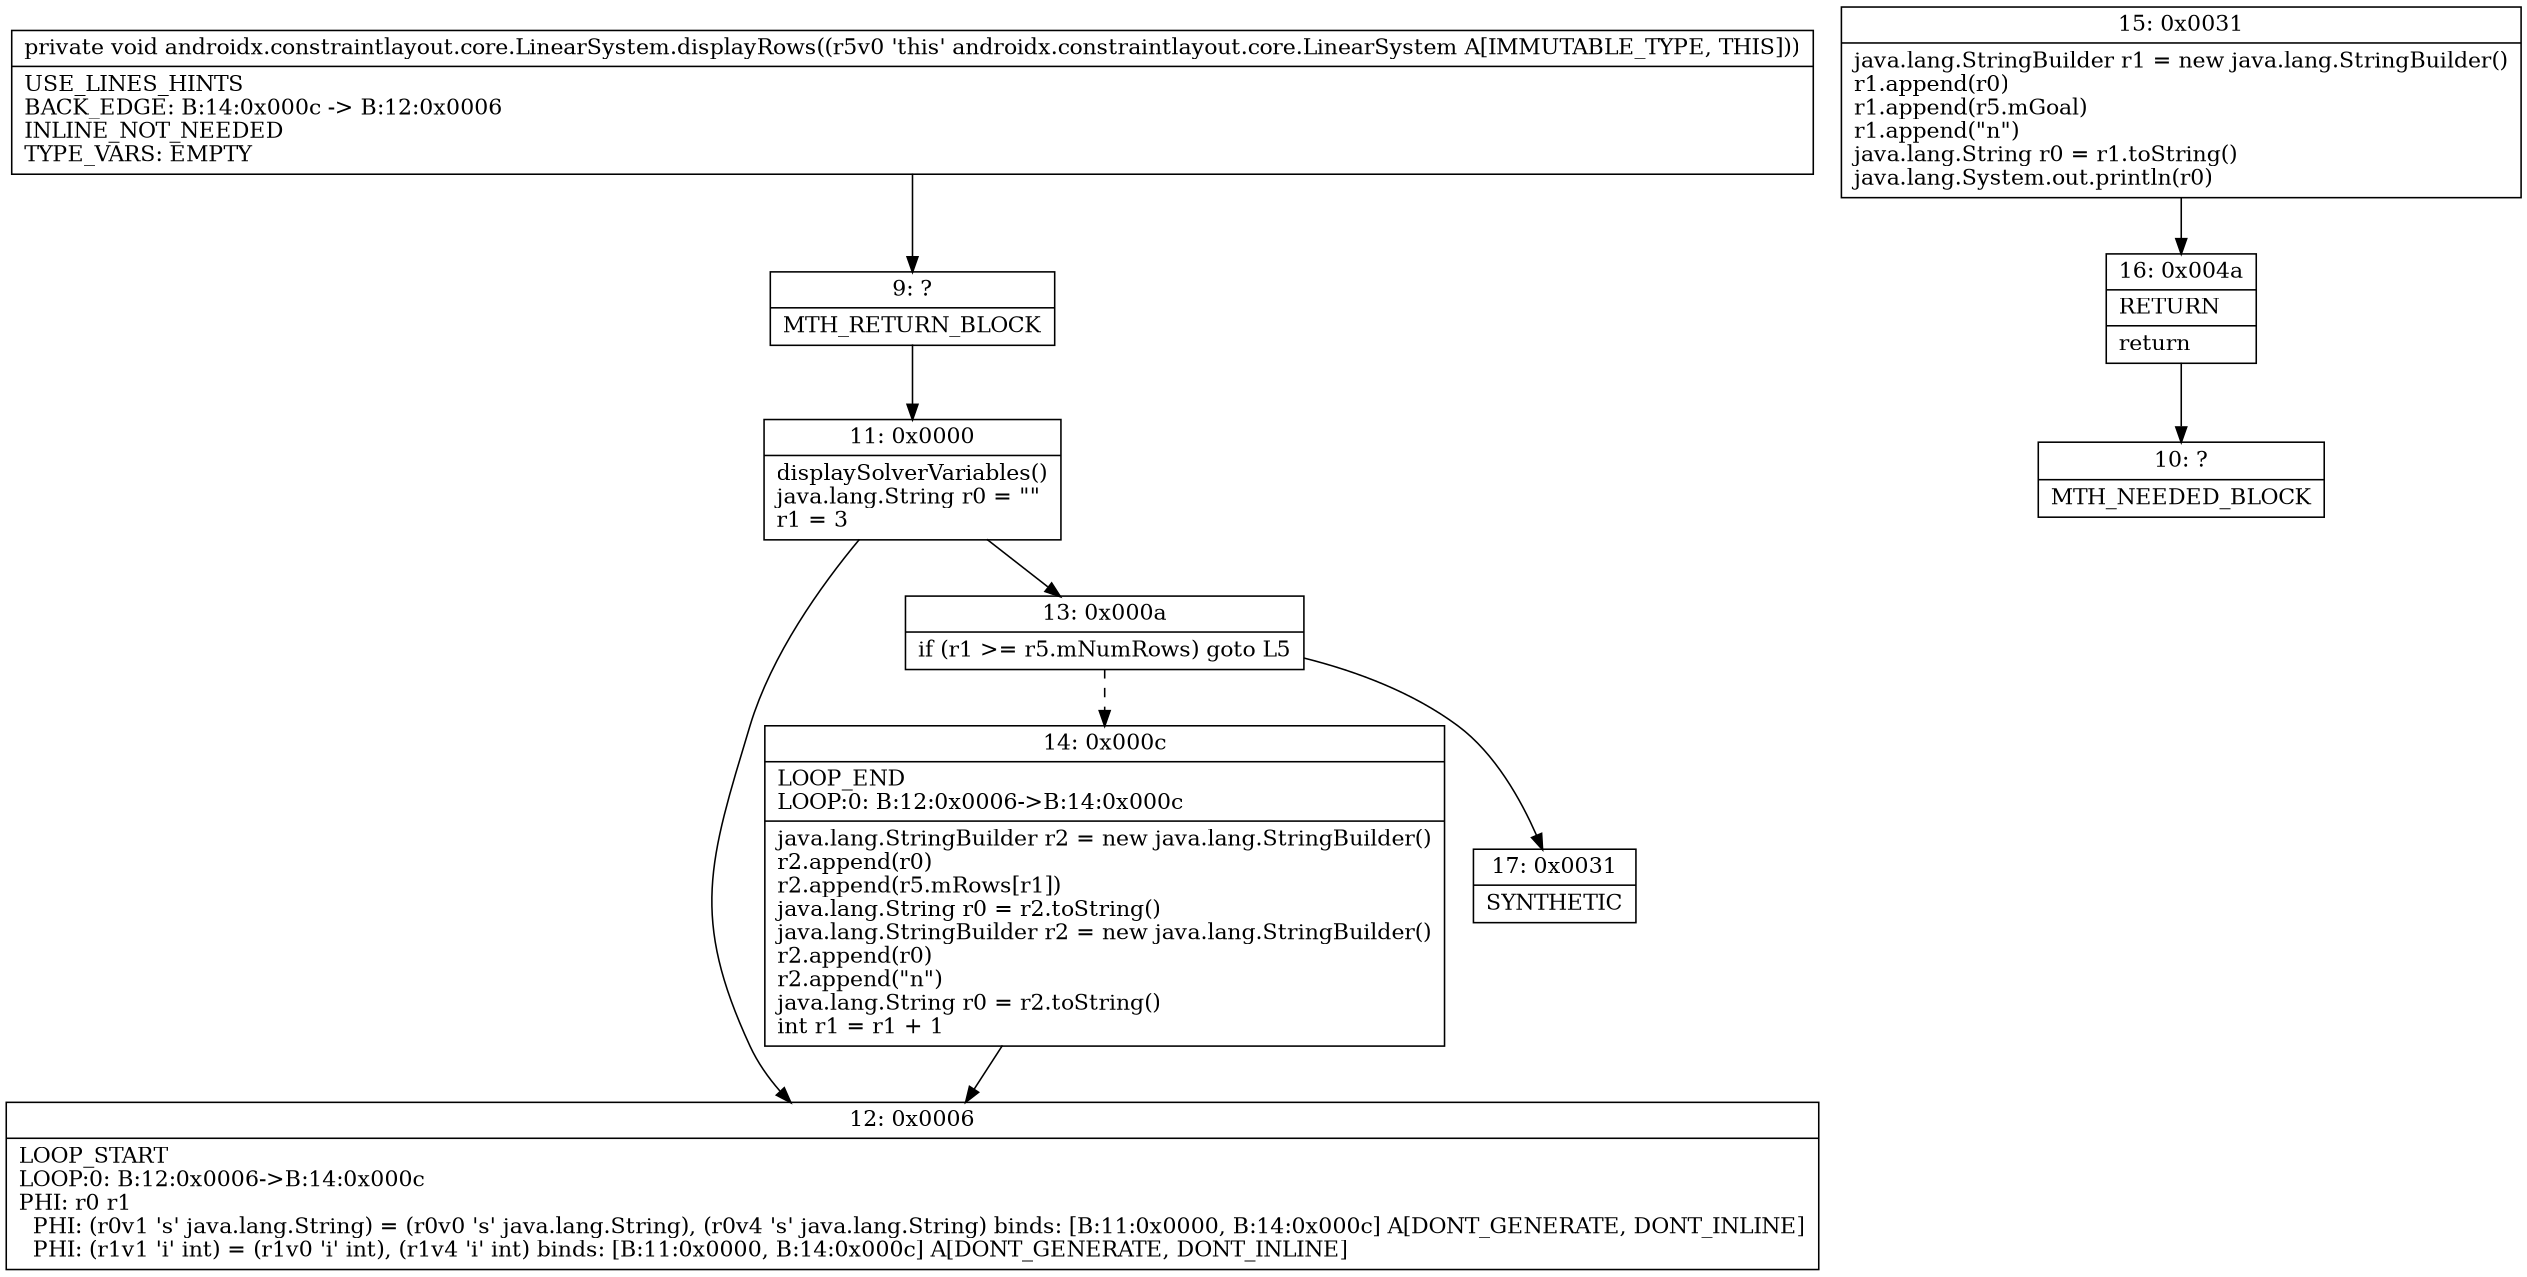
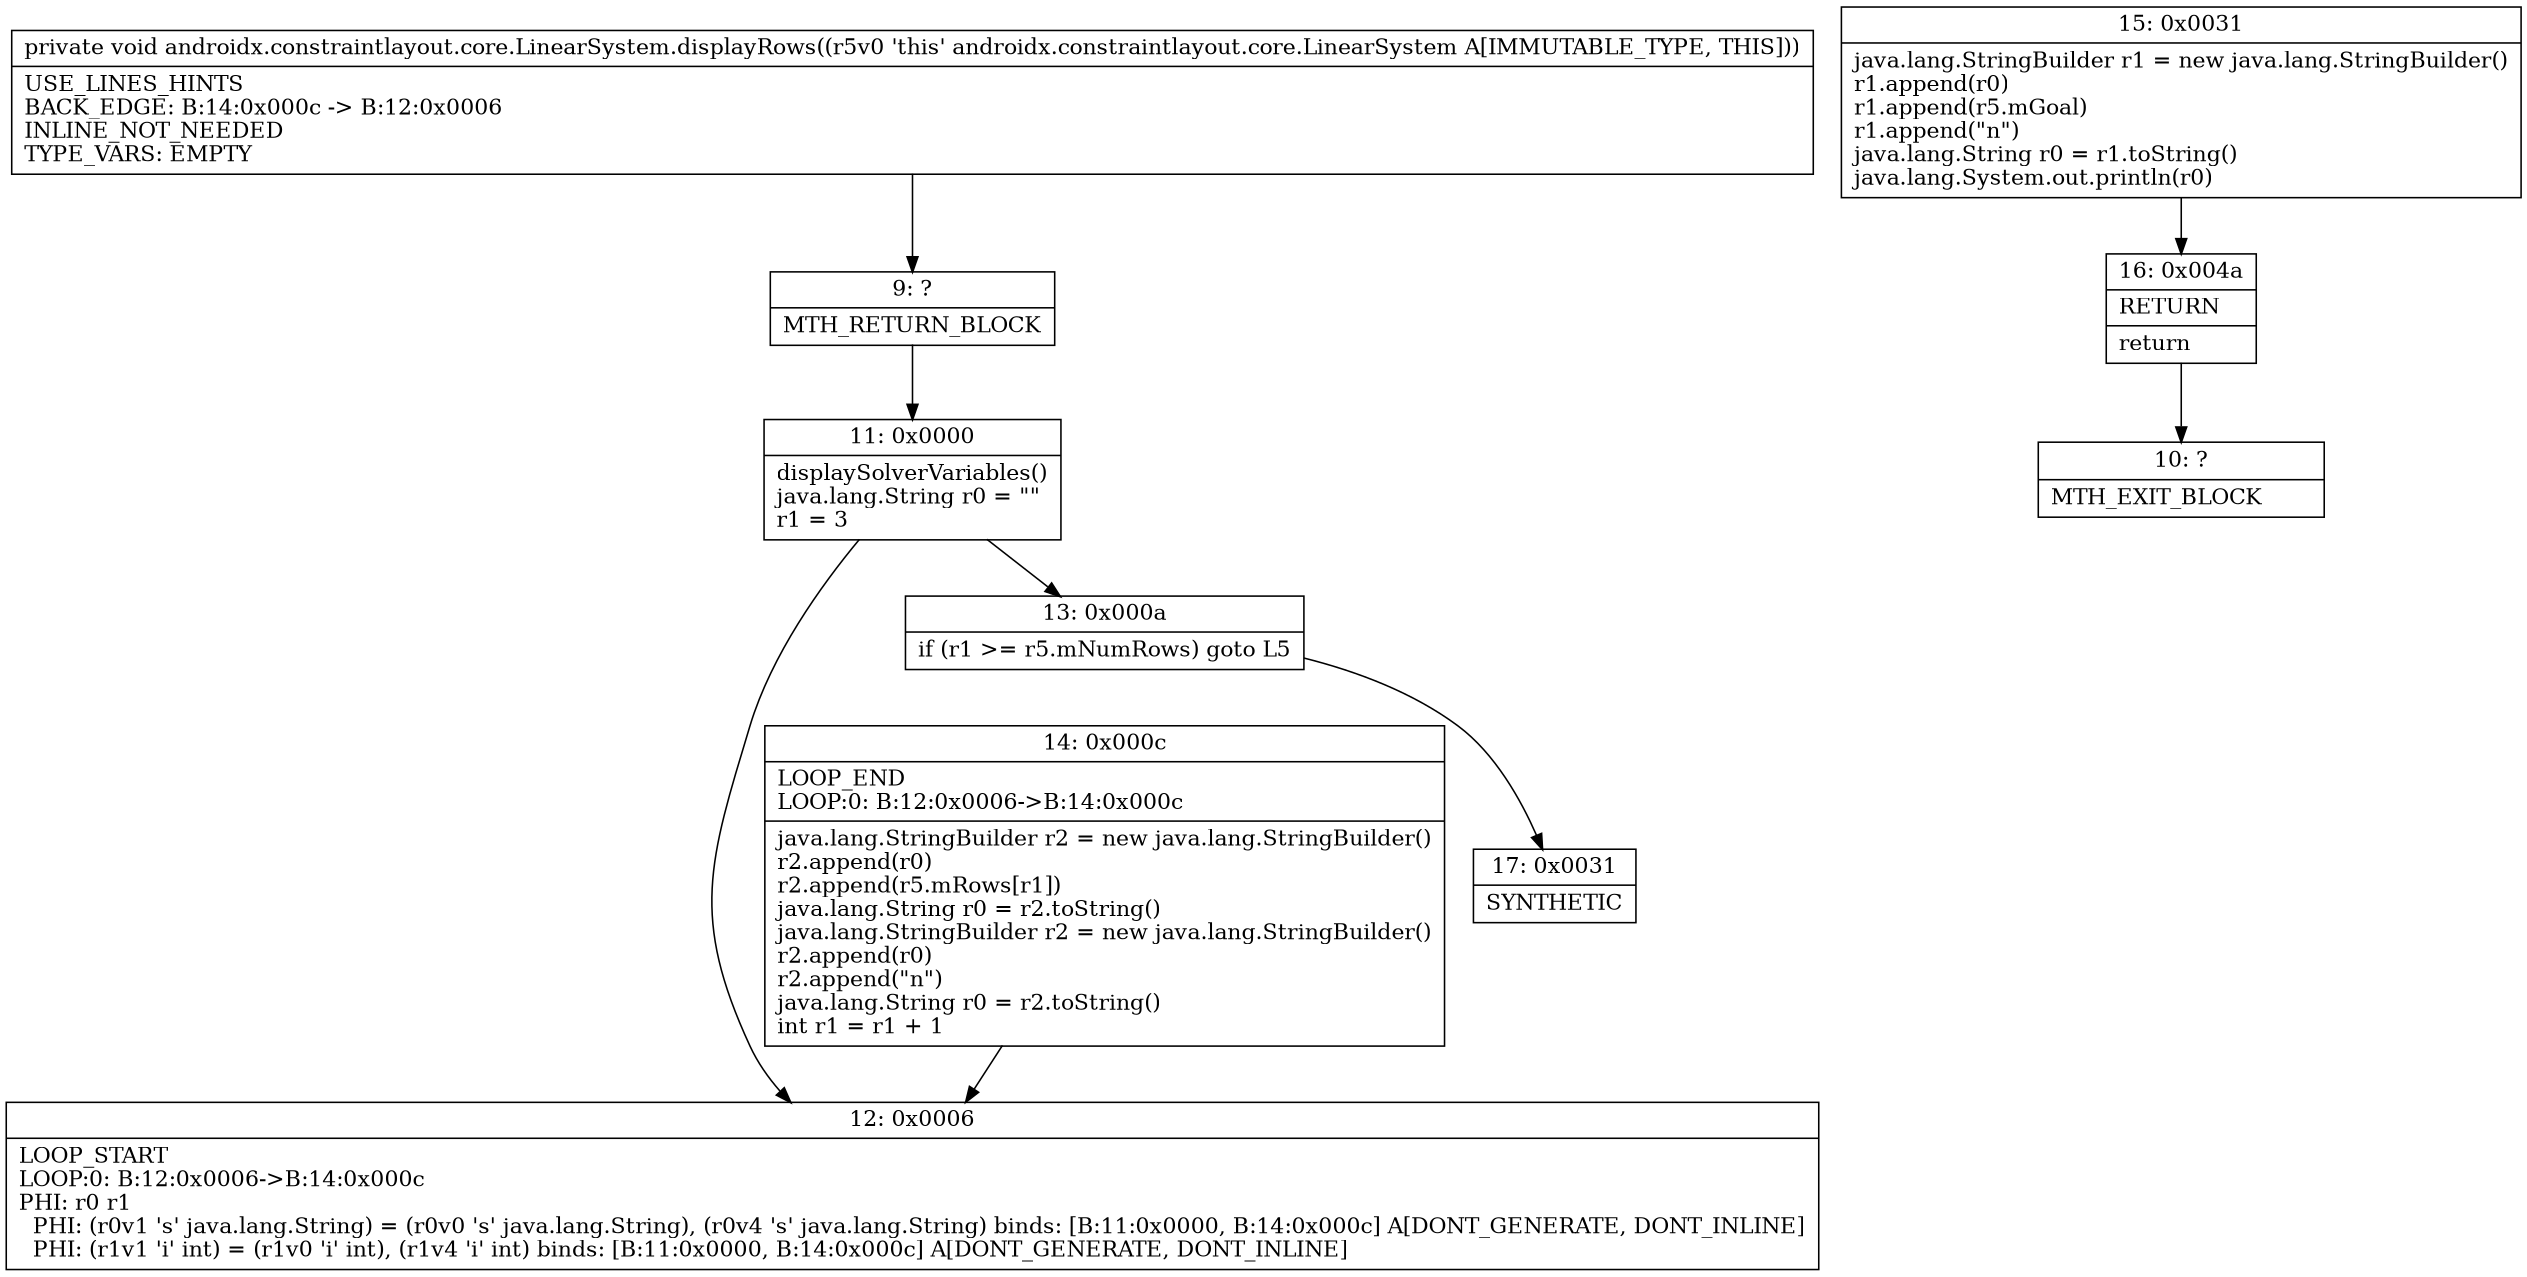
(2181, 498) -> (2157, 498)
(1105, 690) -> none
